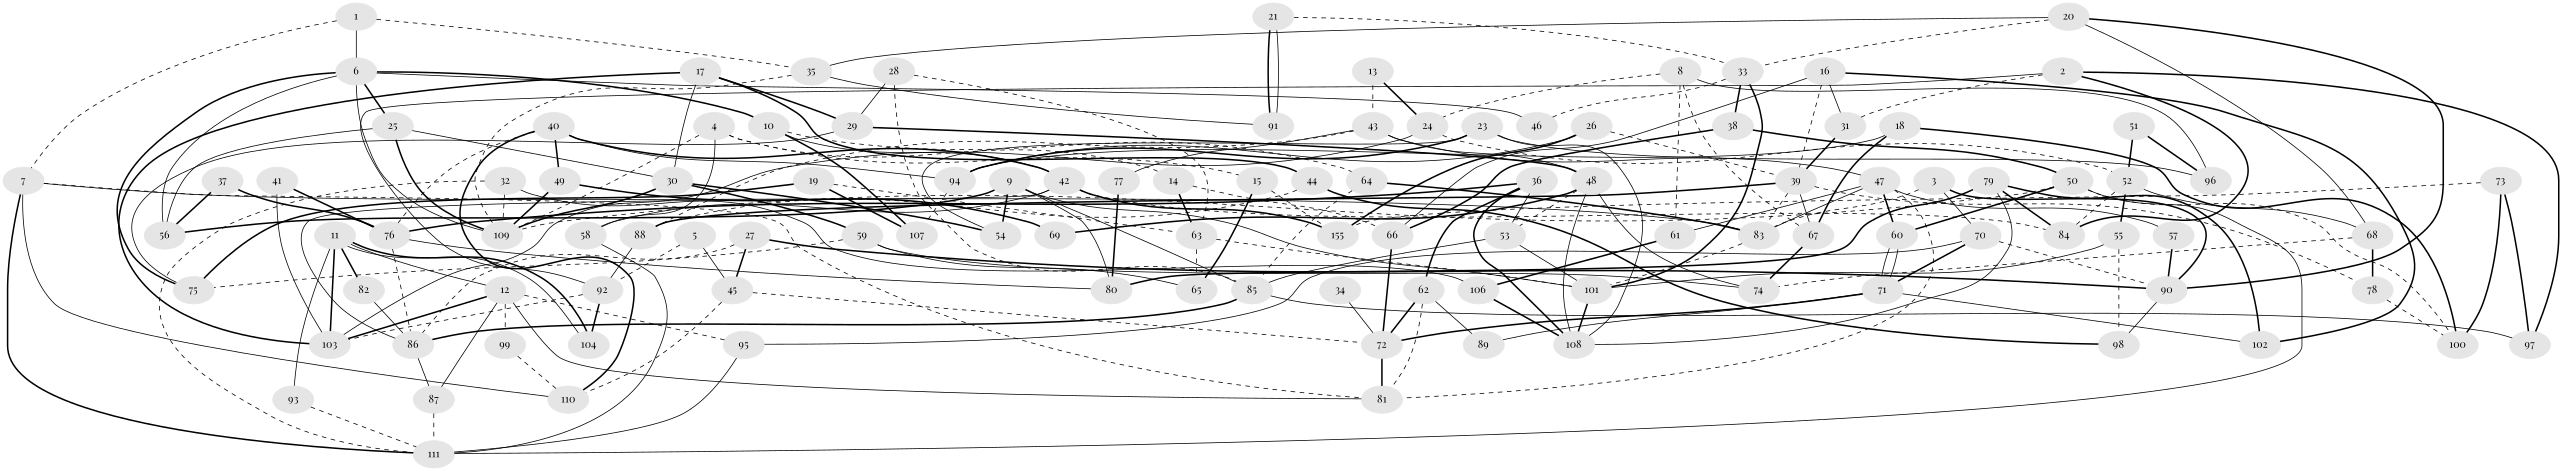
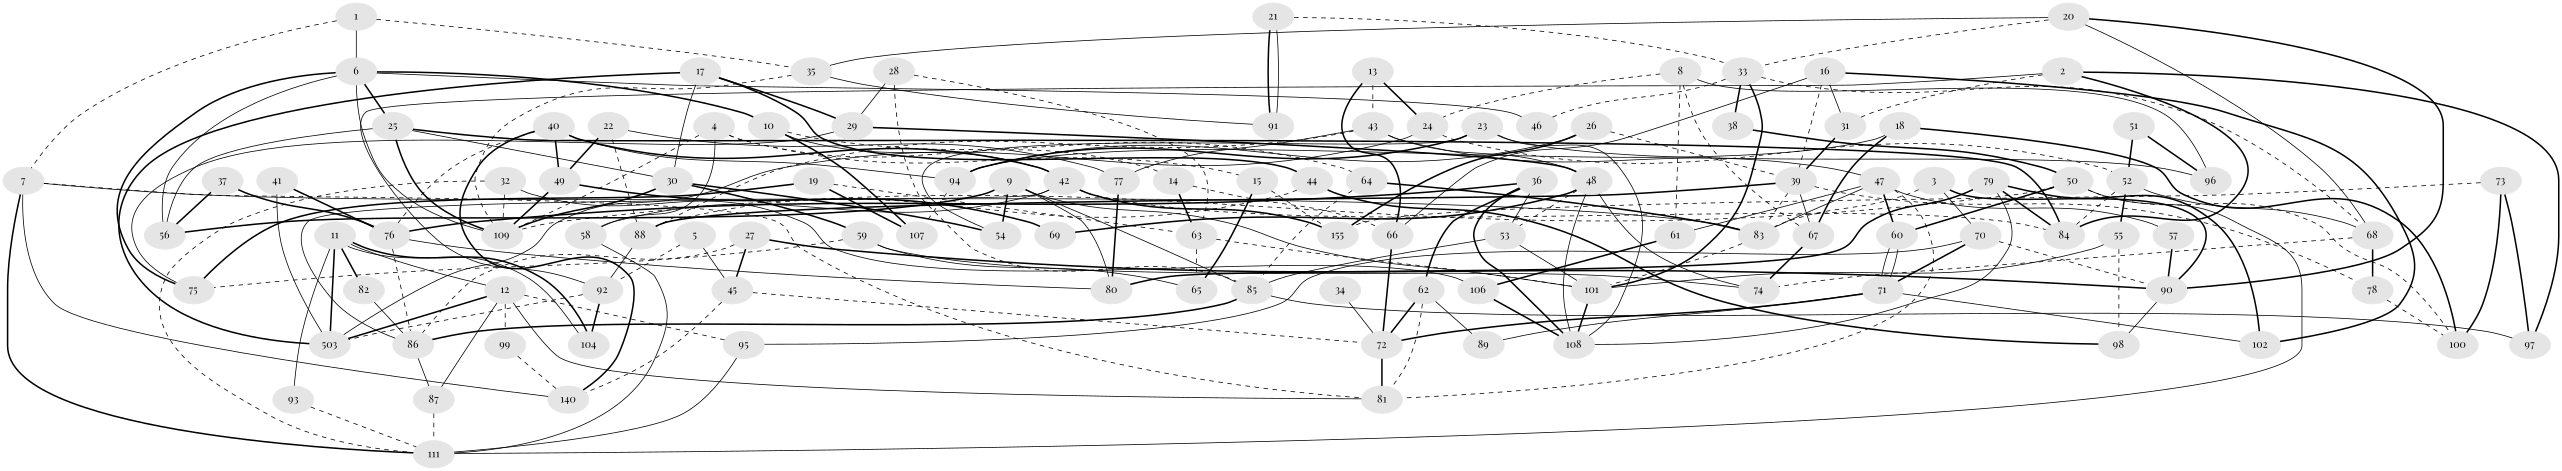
none -> (609, 126)
none -> (2231, 132)
none -> (1502, 142)
(1513, 166) -> (1393, 166)
(330, 345) -> (330, 345)
(568, 400) -> (568, 400)
